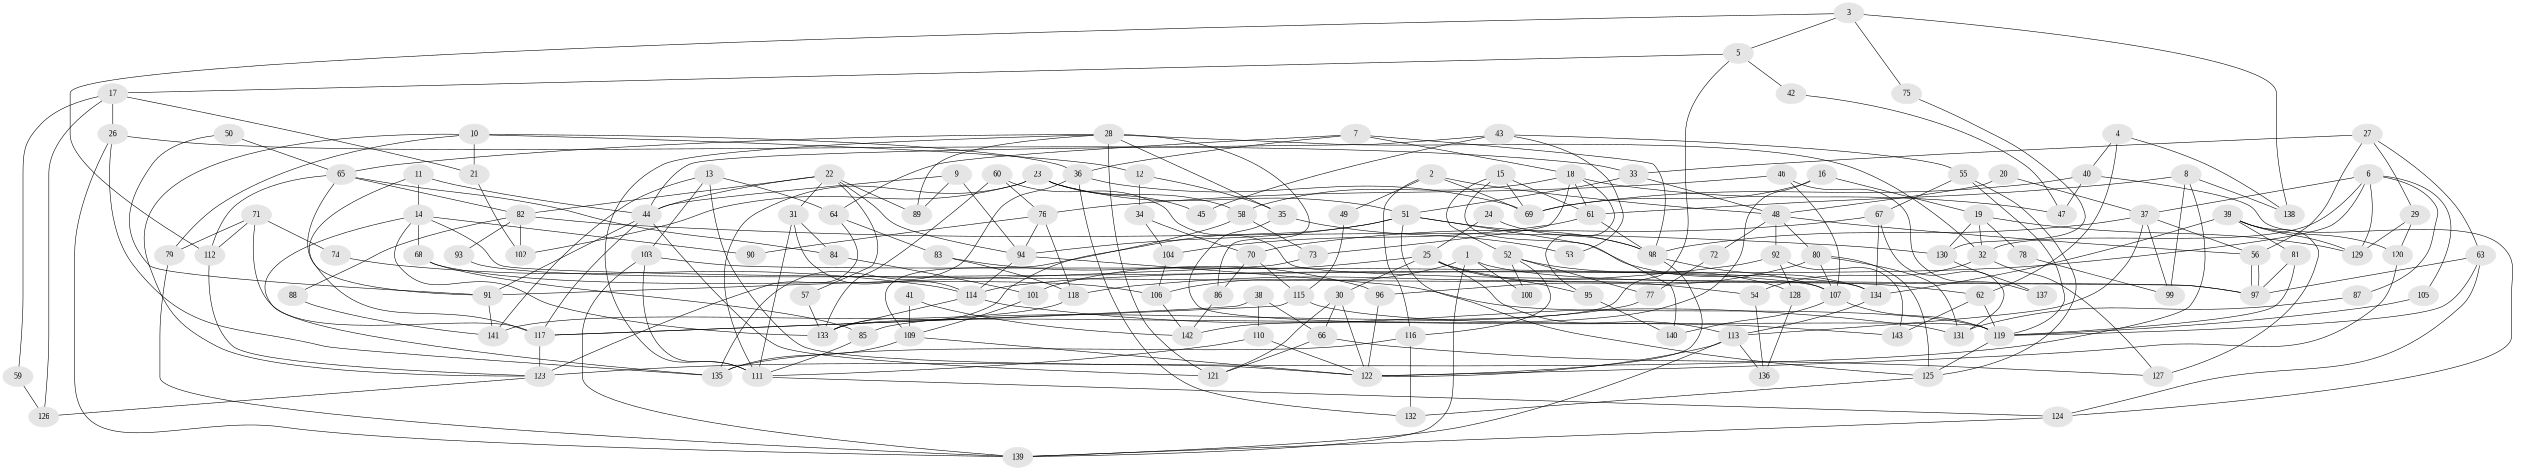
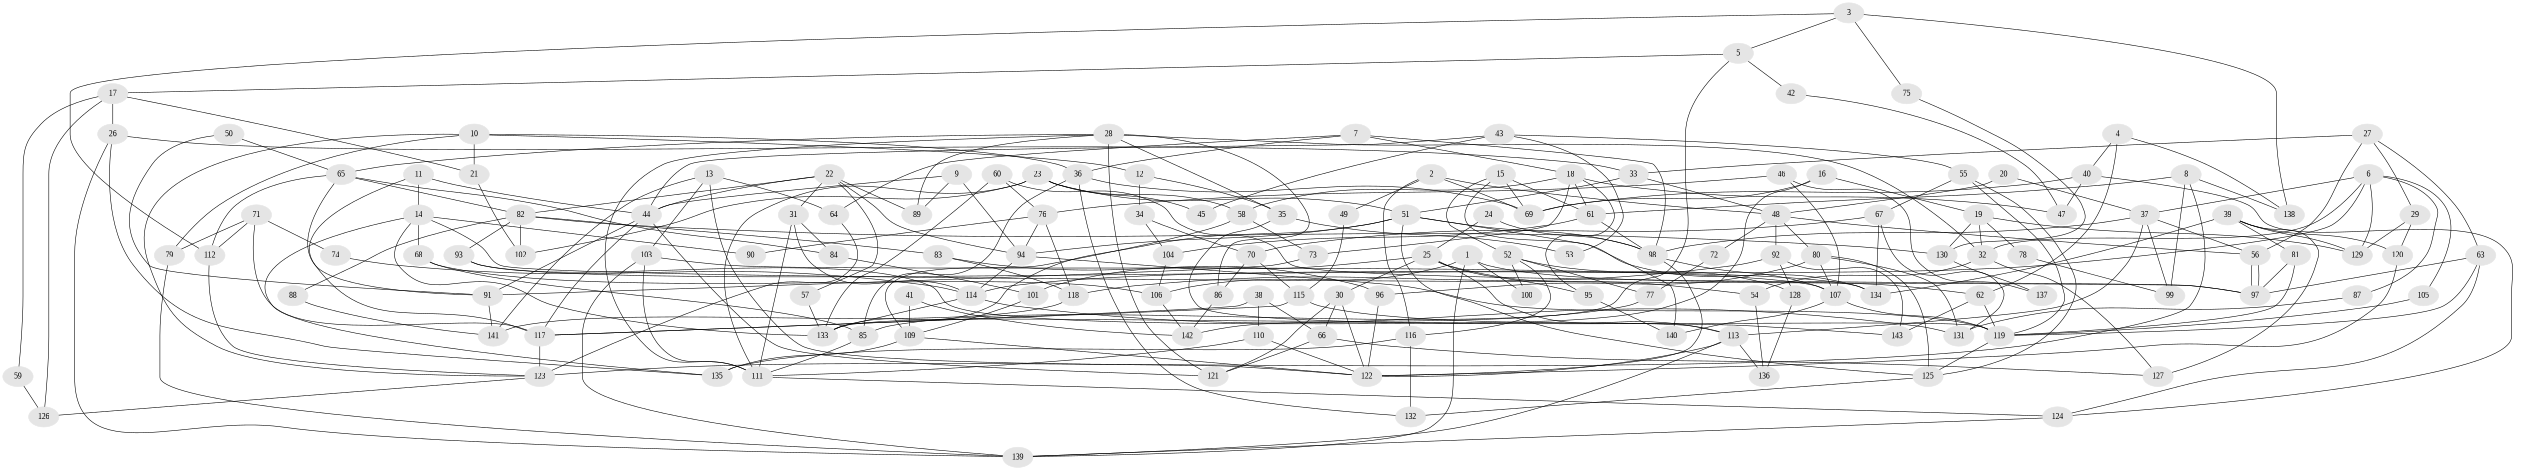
(894, 238) -> (730, 234)
(838, 272) -> (963, 272)
(1810, 319) -> (964, 308)
